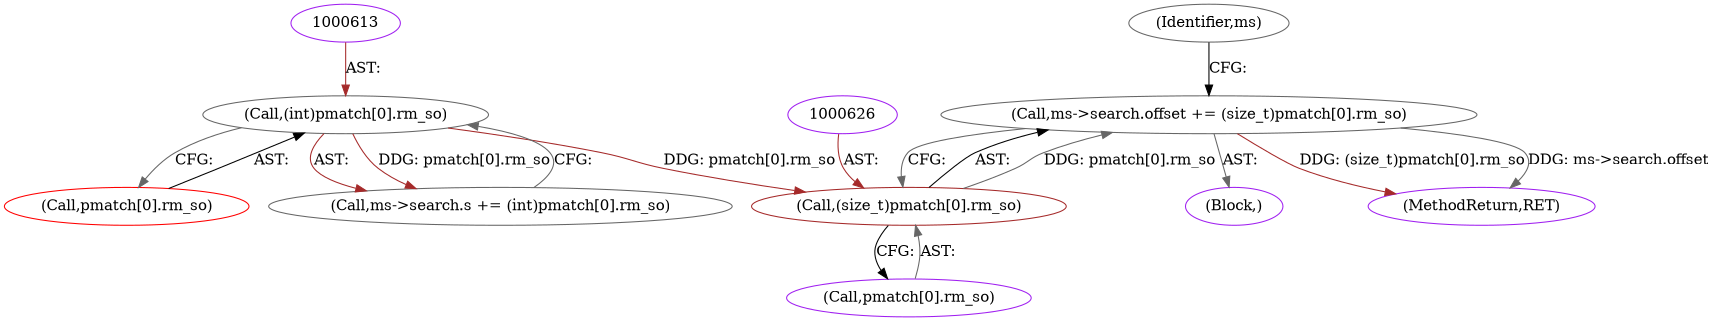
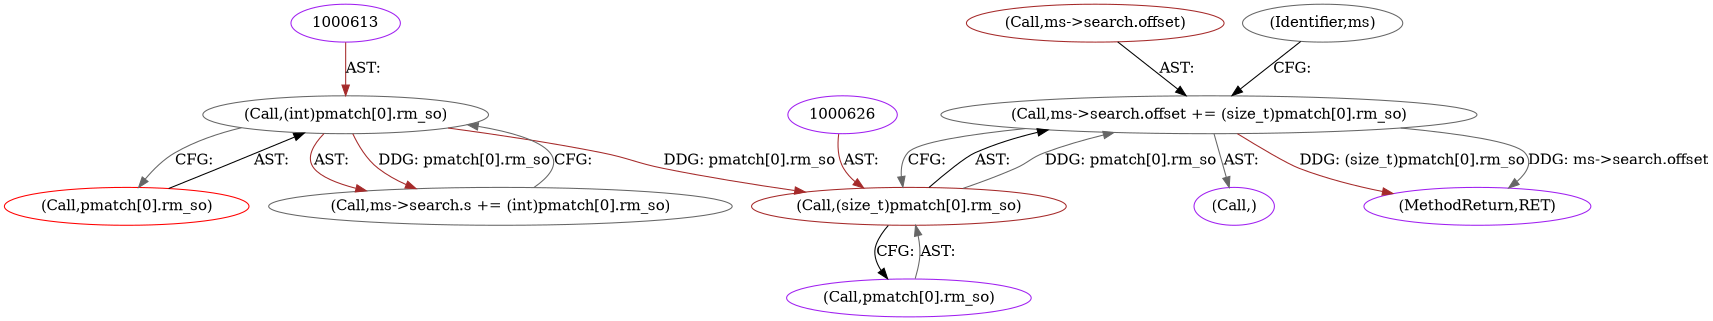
none -> (1095, 23)
(1234, 206) -> (1234, 206)
